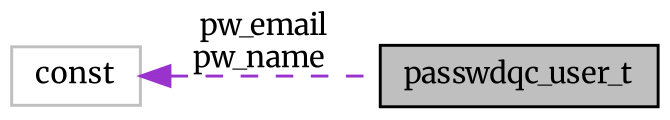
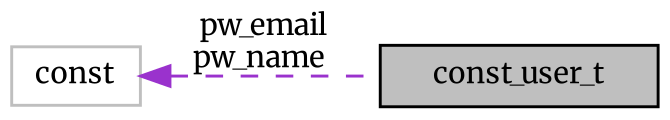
(519, 76) -> (519, 76)
